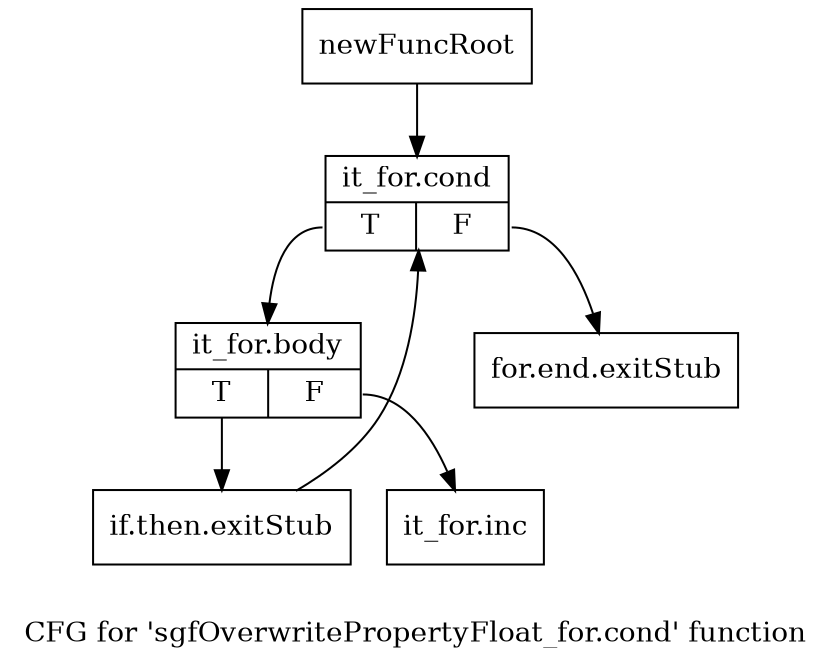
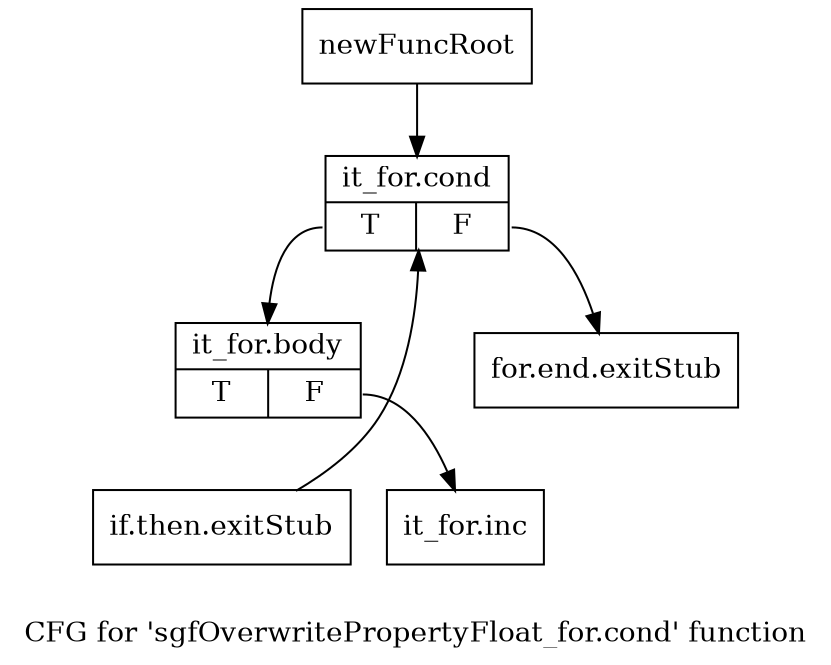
(222, 444) -> none
